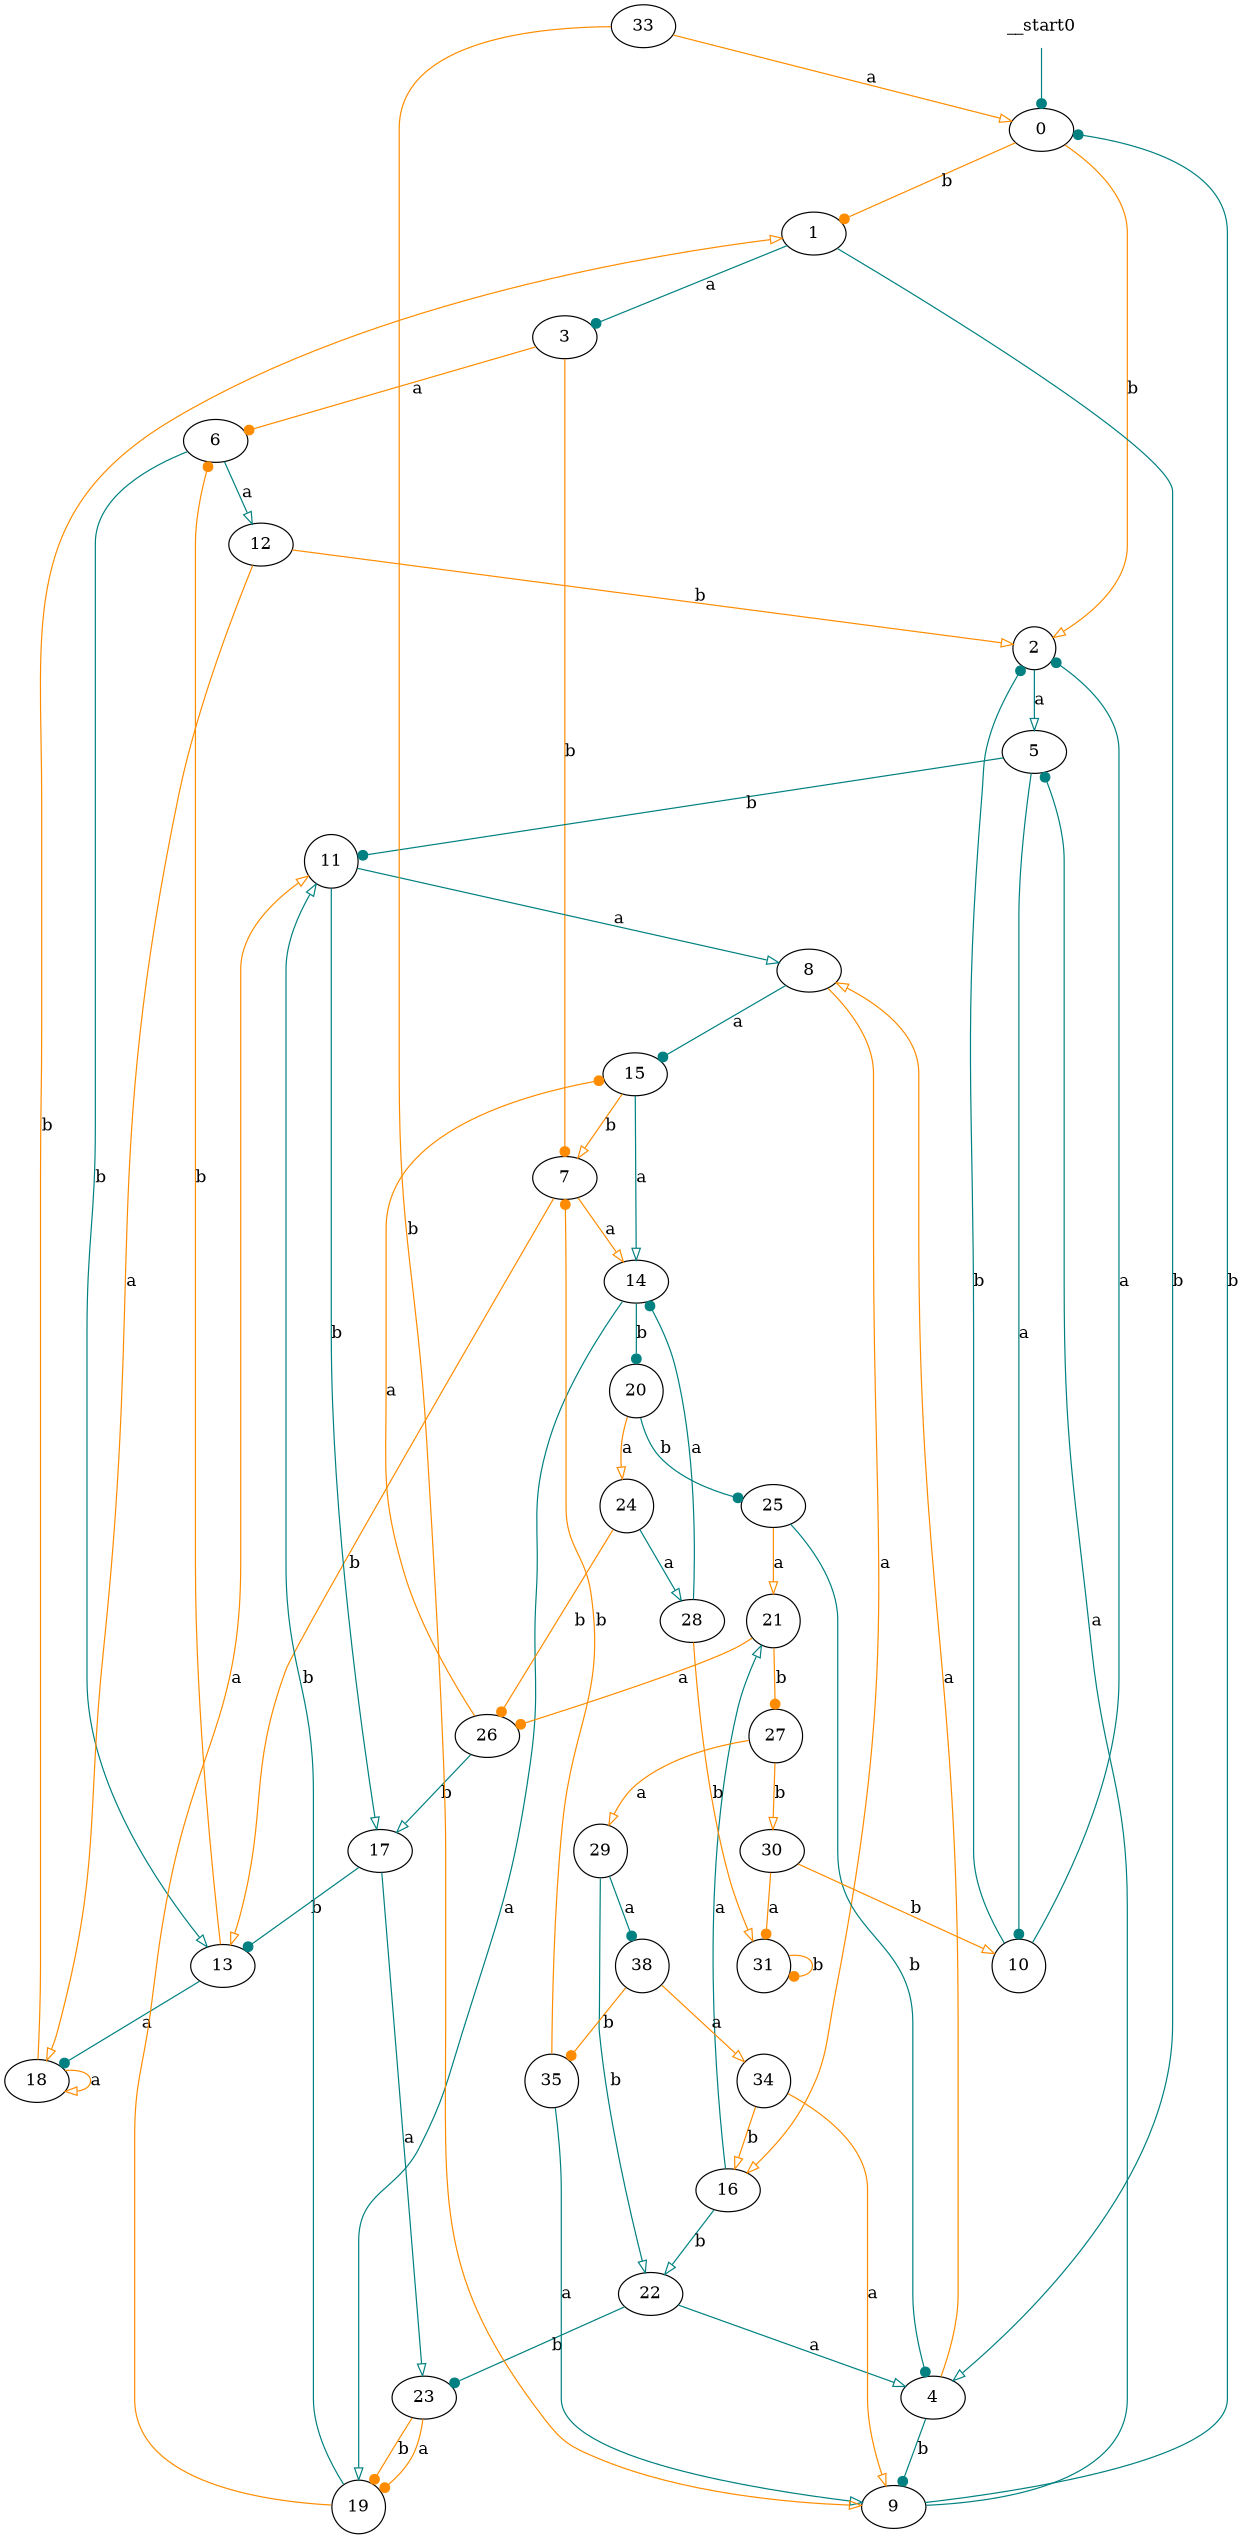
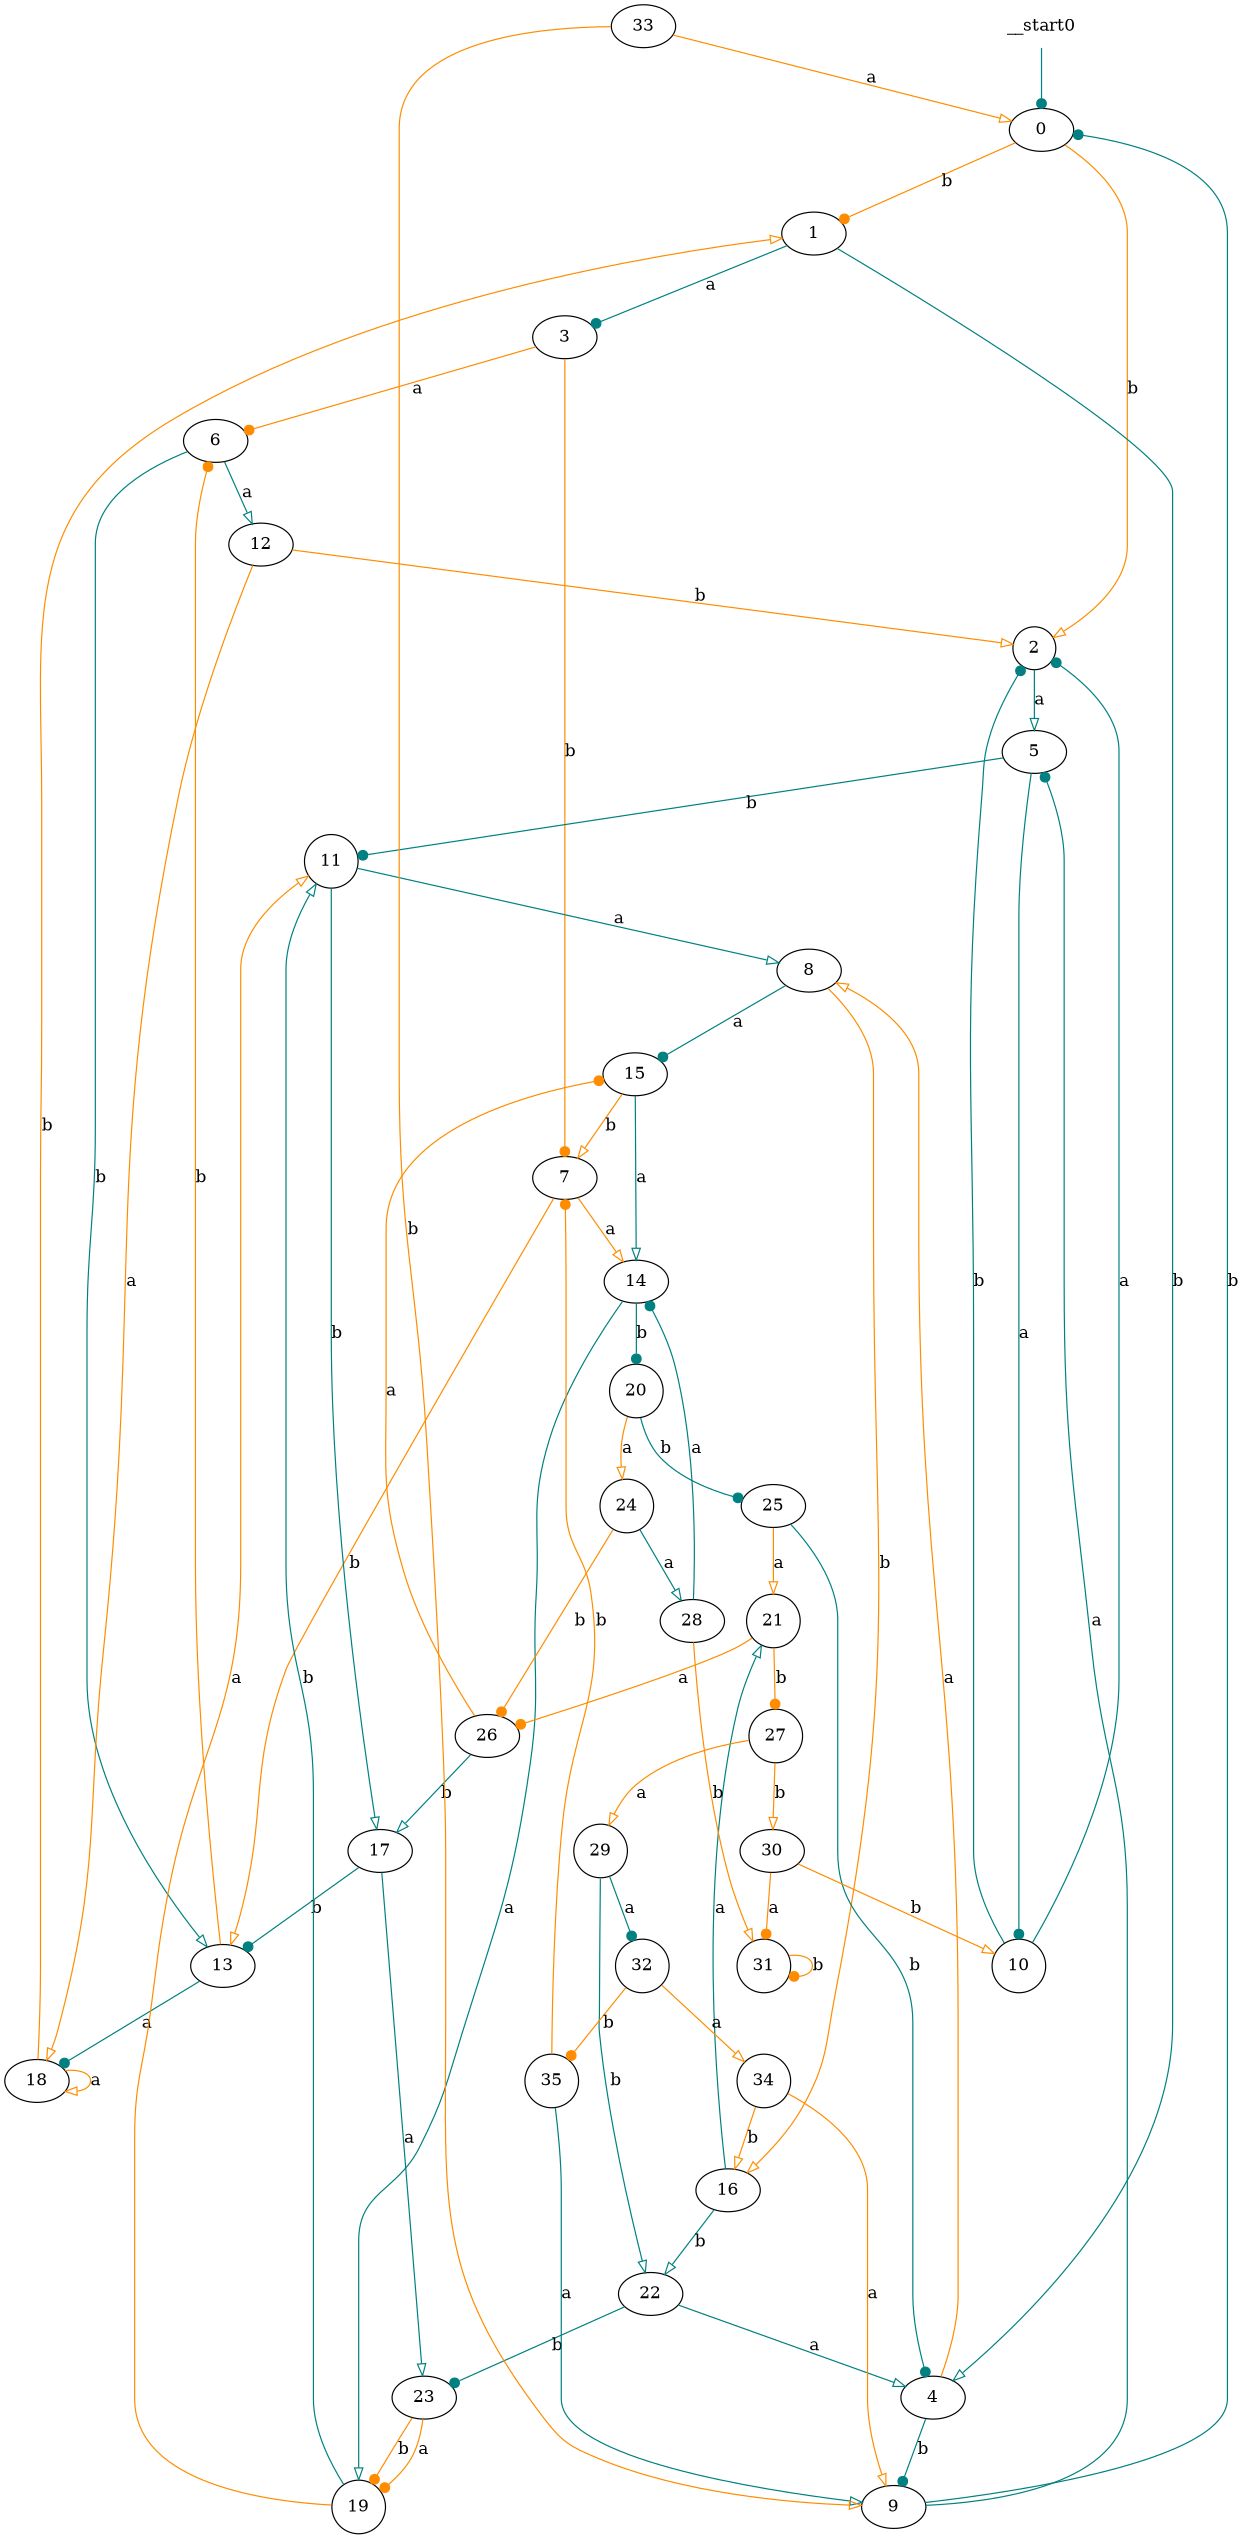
(885, 1563) -> (885, 1563)
(642, 1966) -> (642, 1966)
